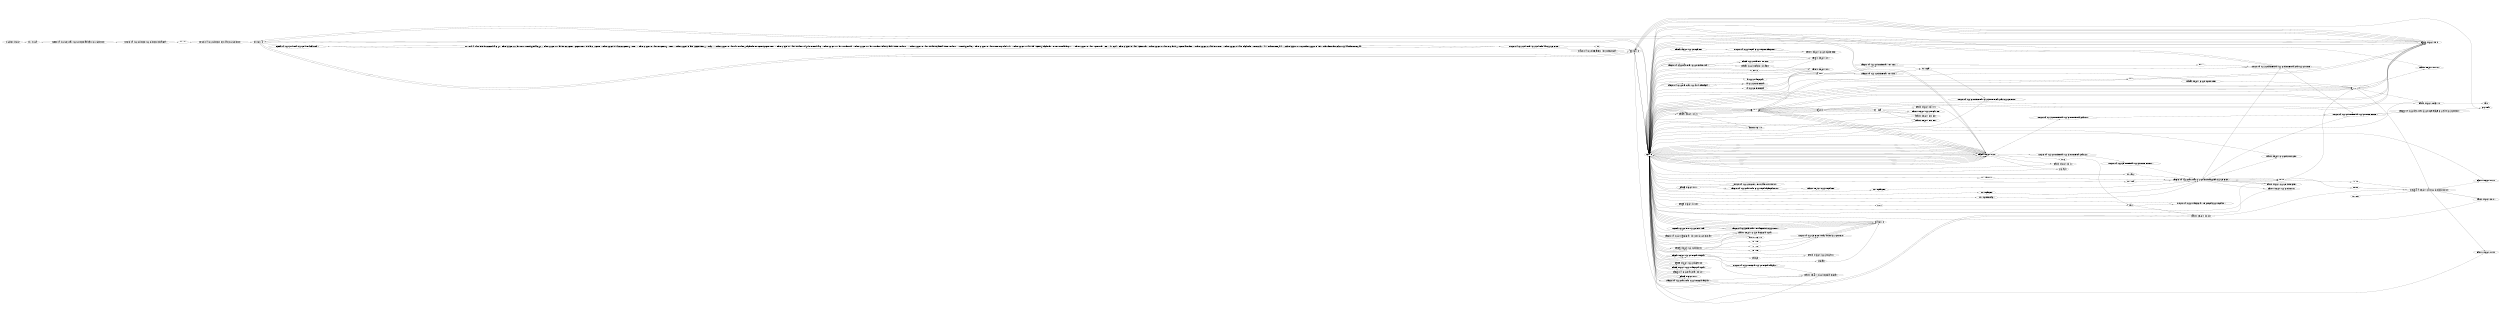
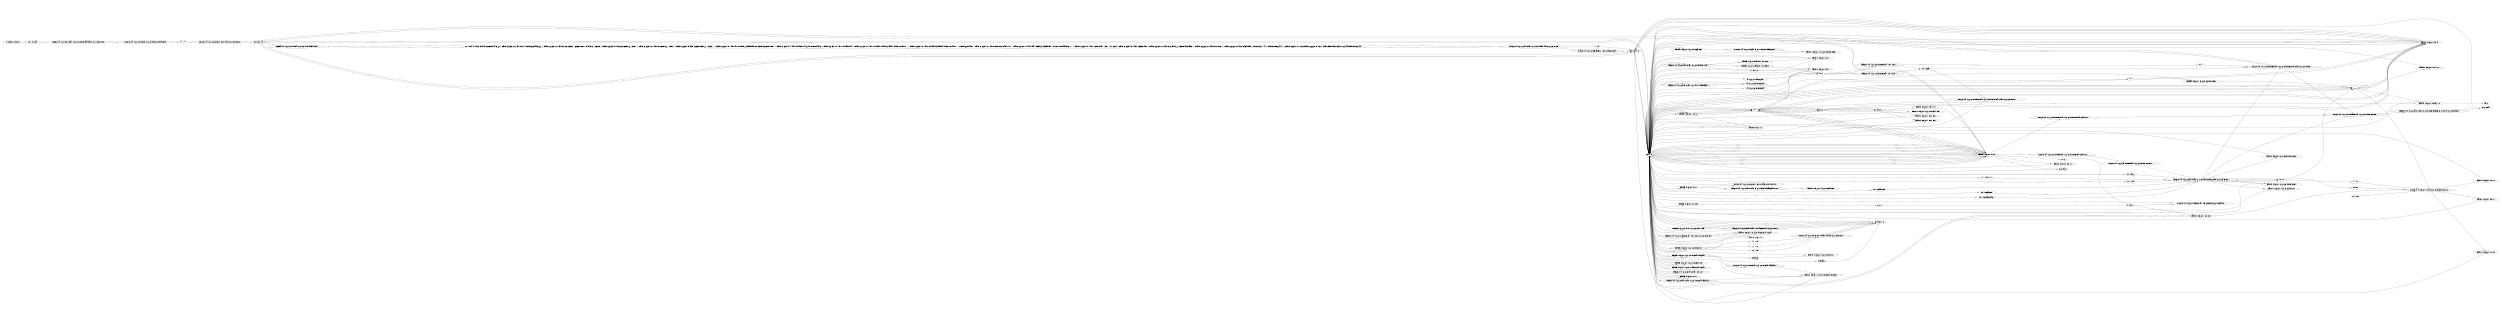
(1879, 110) -> (1879, 110)
